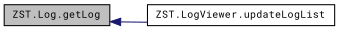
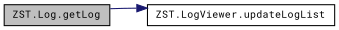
(134, 22) -> (123, 8)
